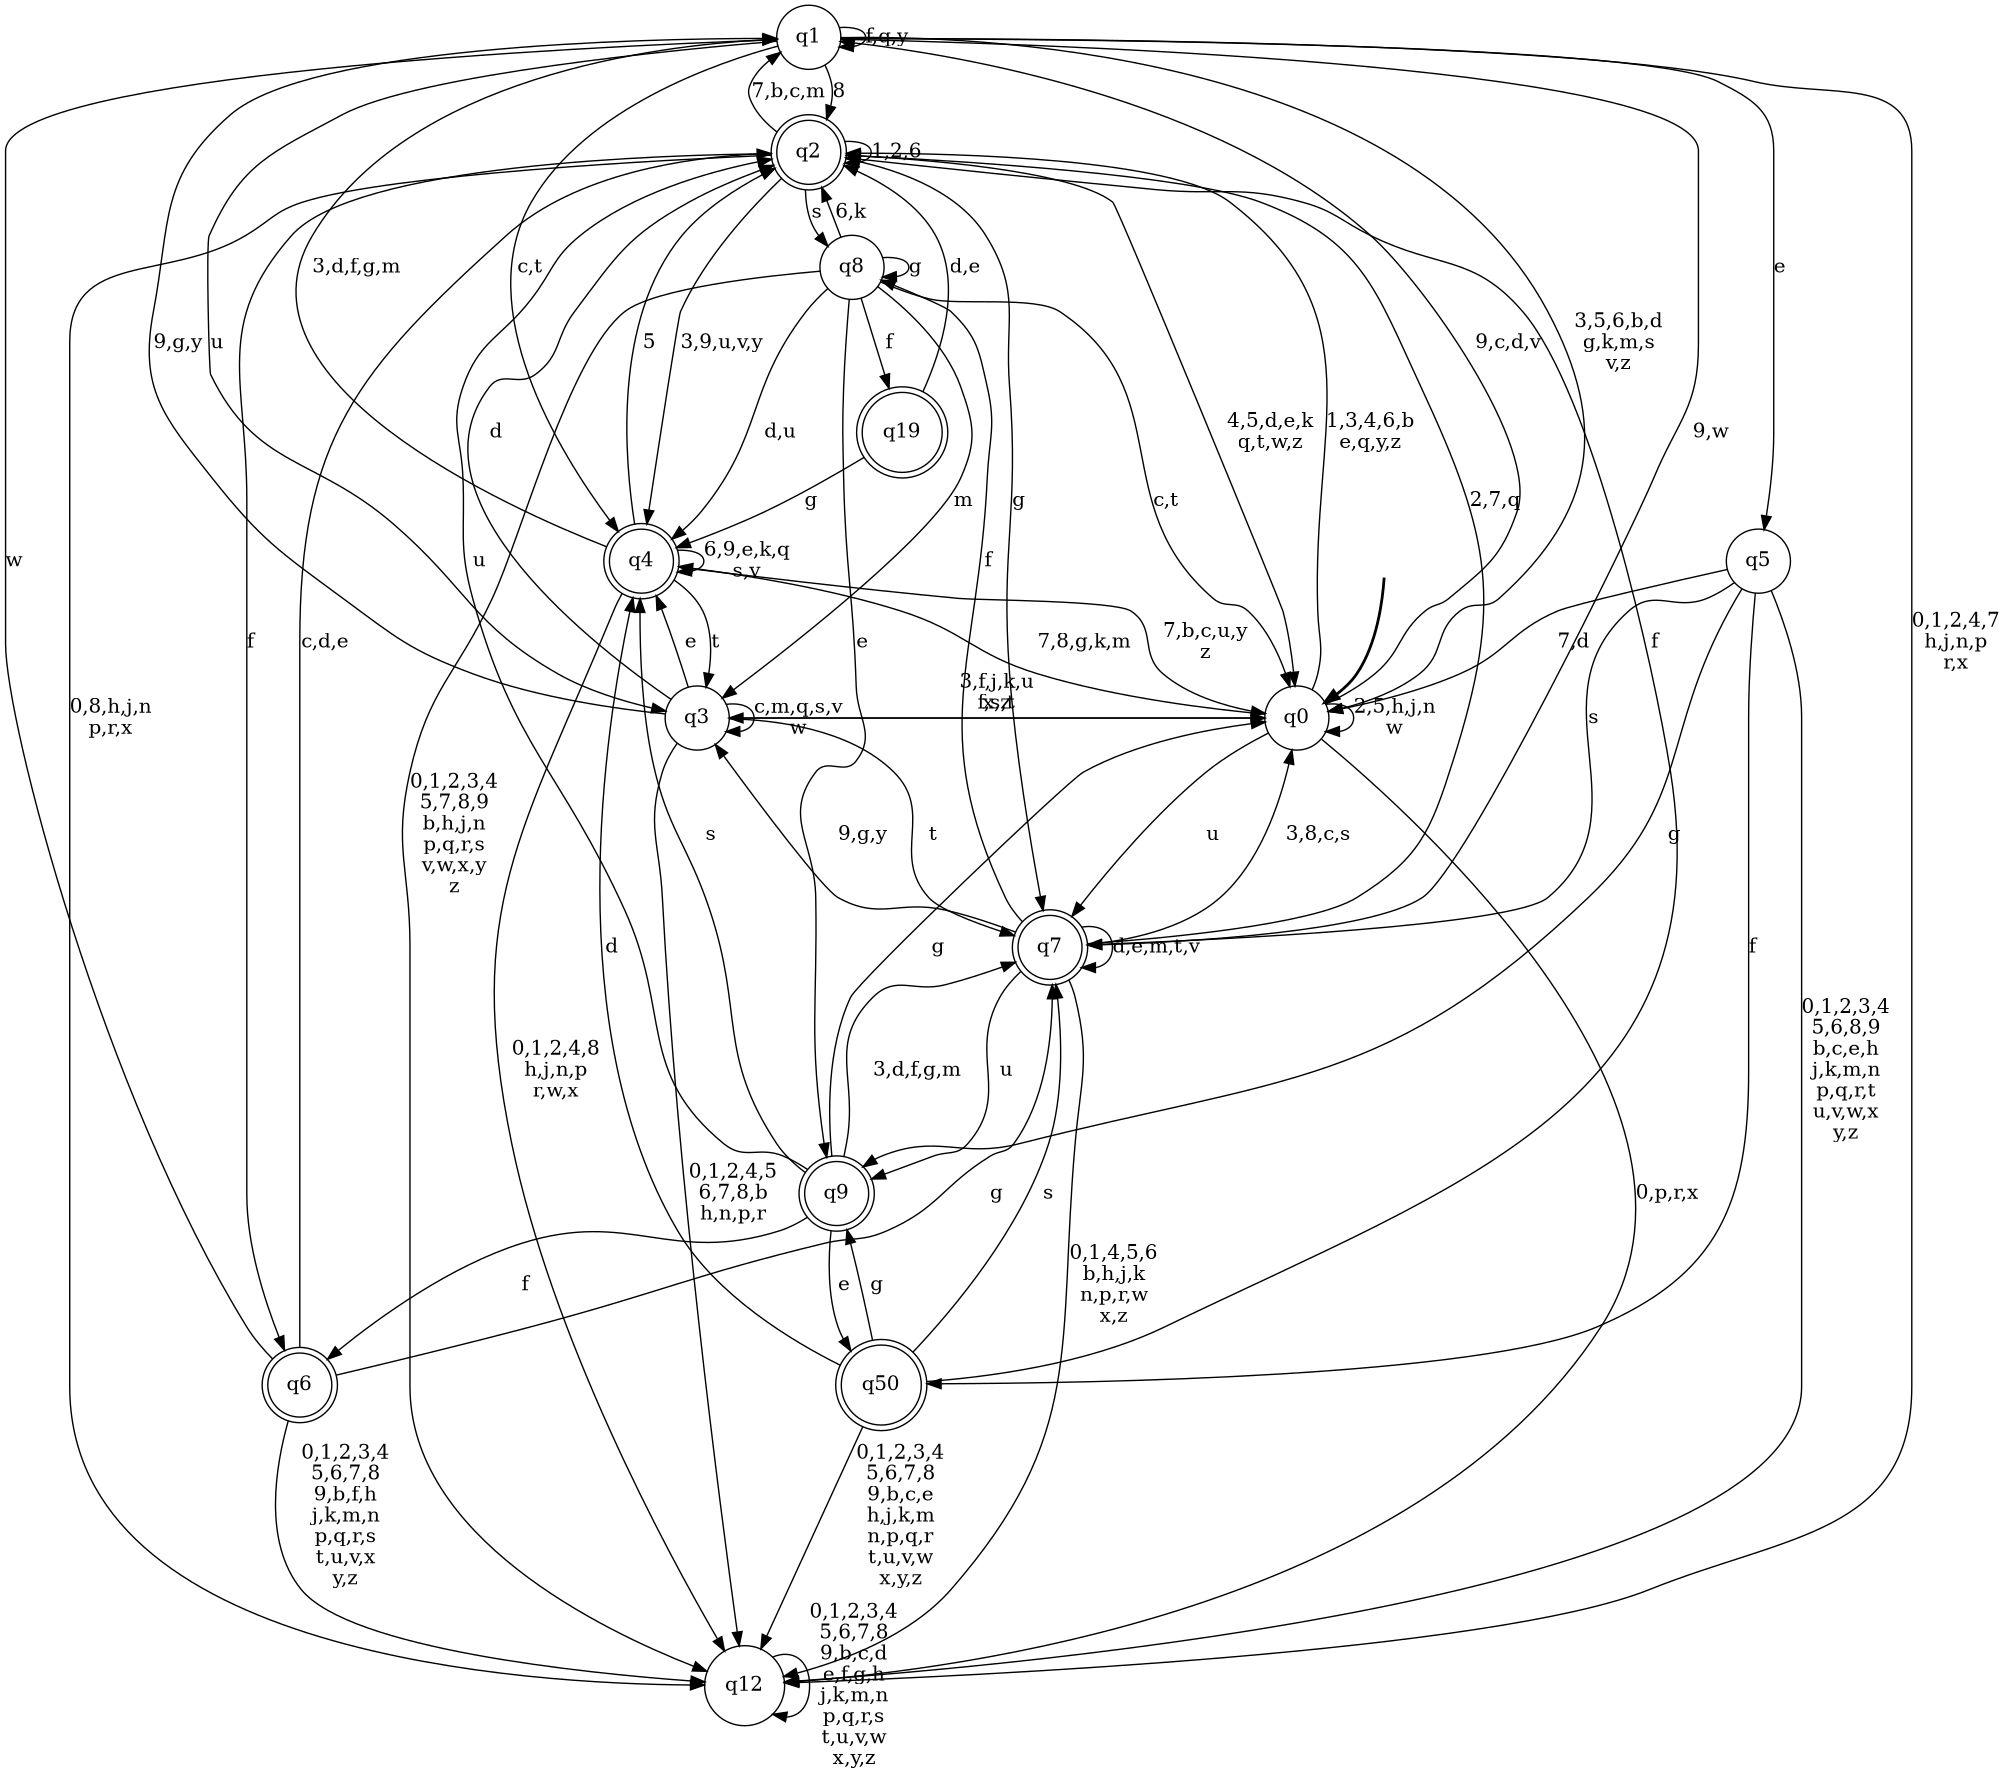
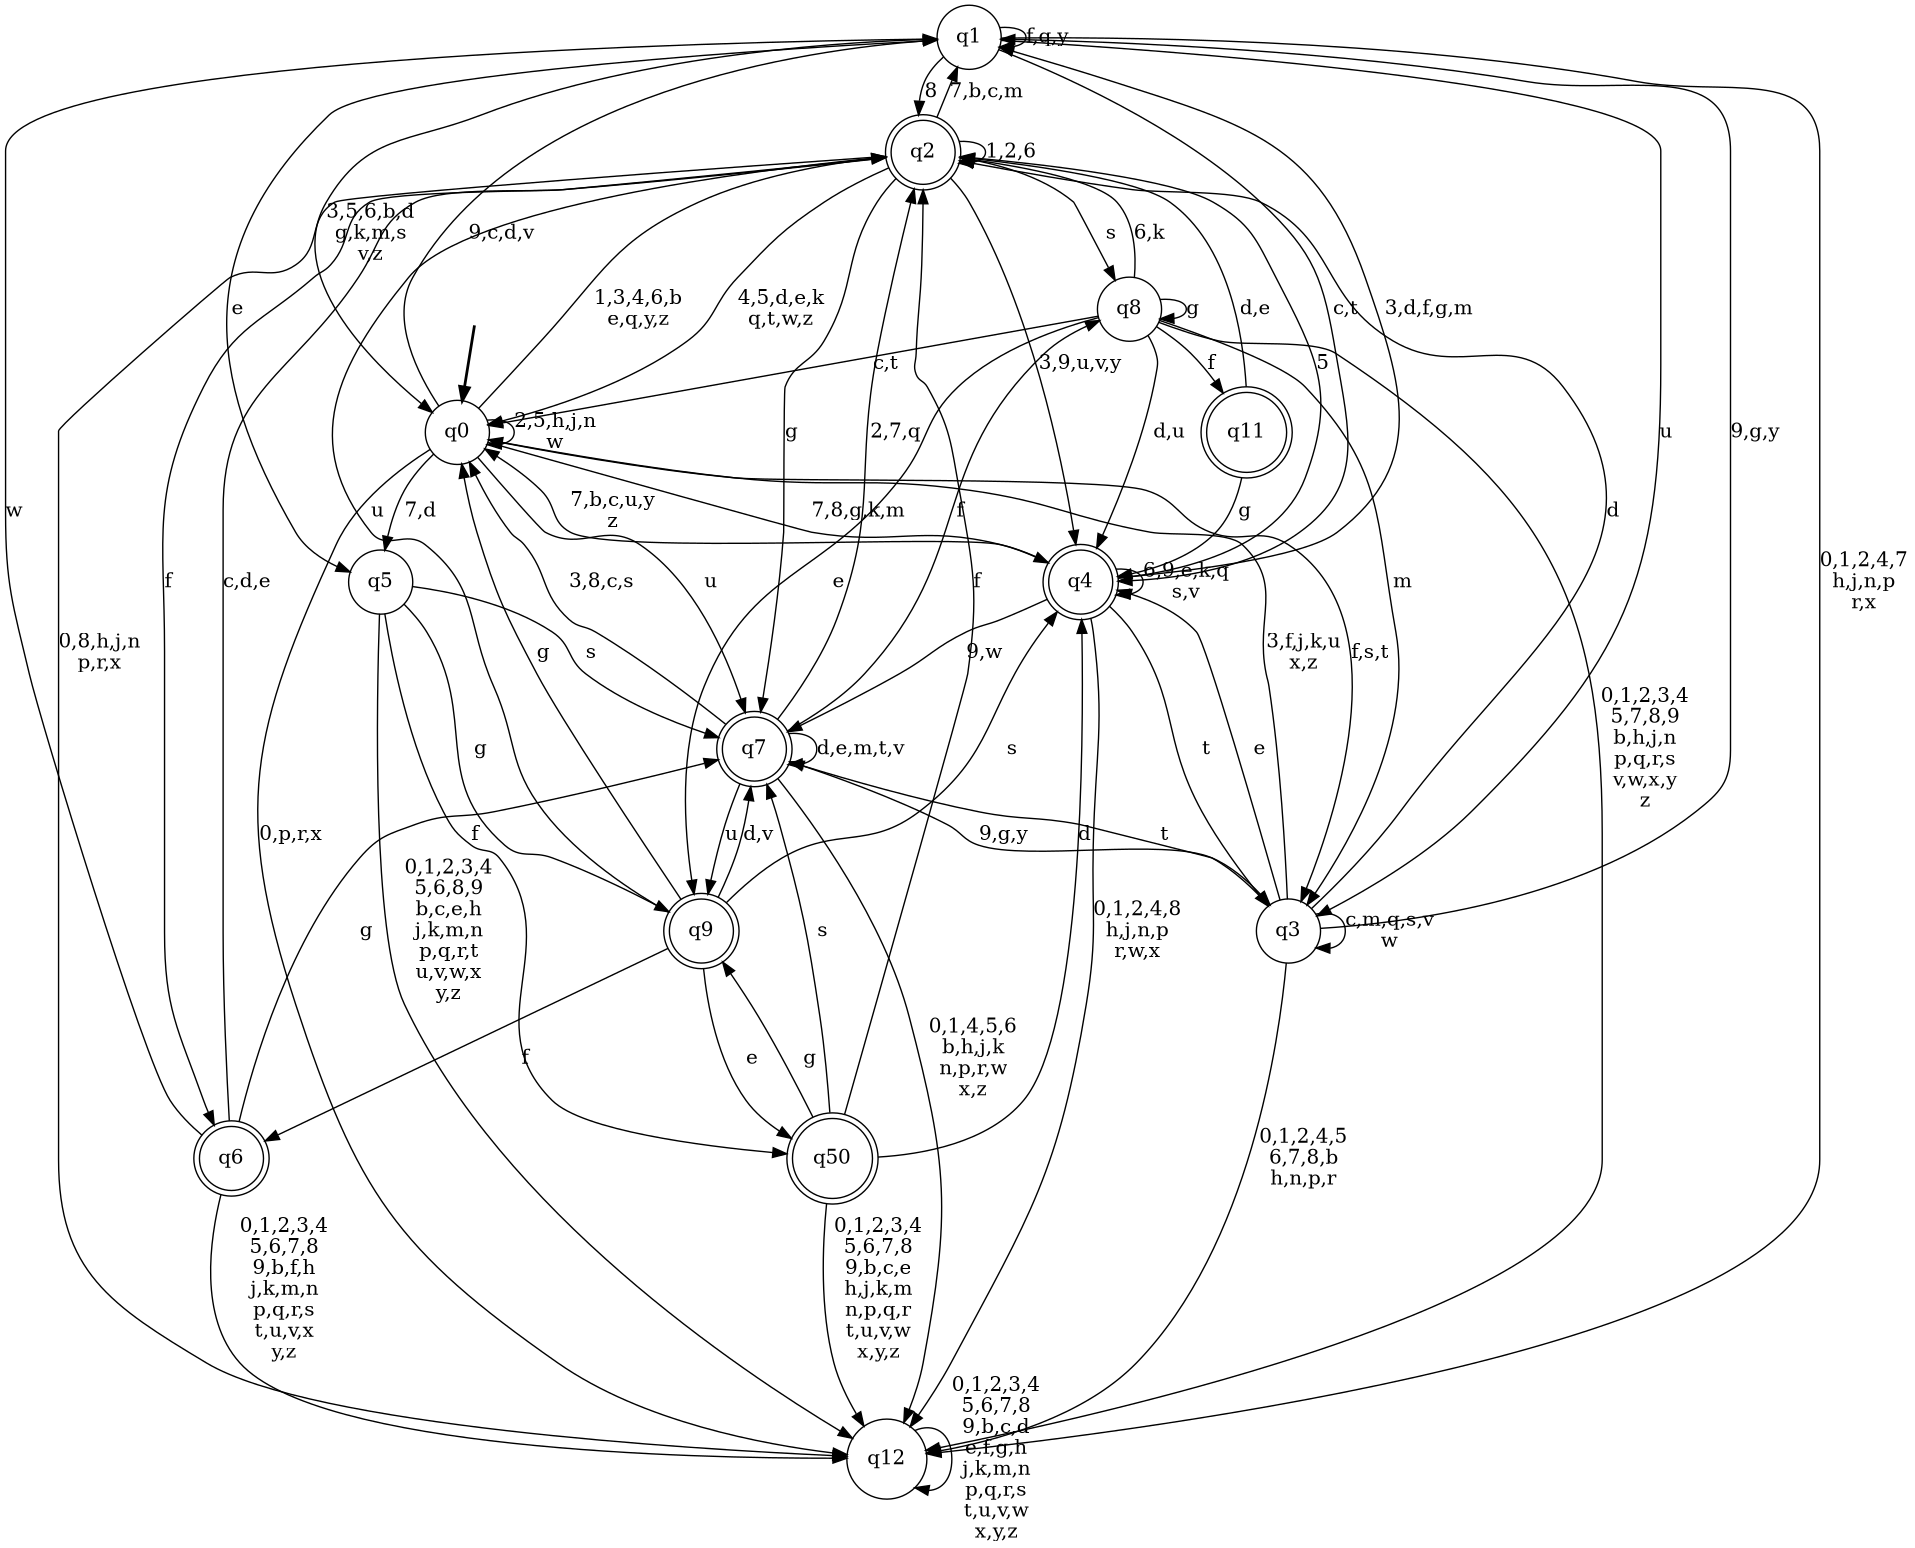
(1698, 284) -> (922, 659)
(902, 432) -> (1247, 432)
(1529, 626) -> (404, 491)
(918, 1071) -> (759, 835)
